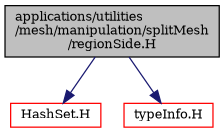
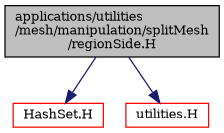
(168, 115) -> (167, 115)
